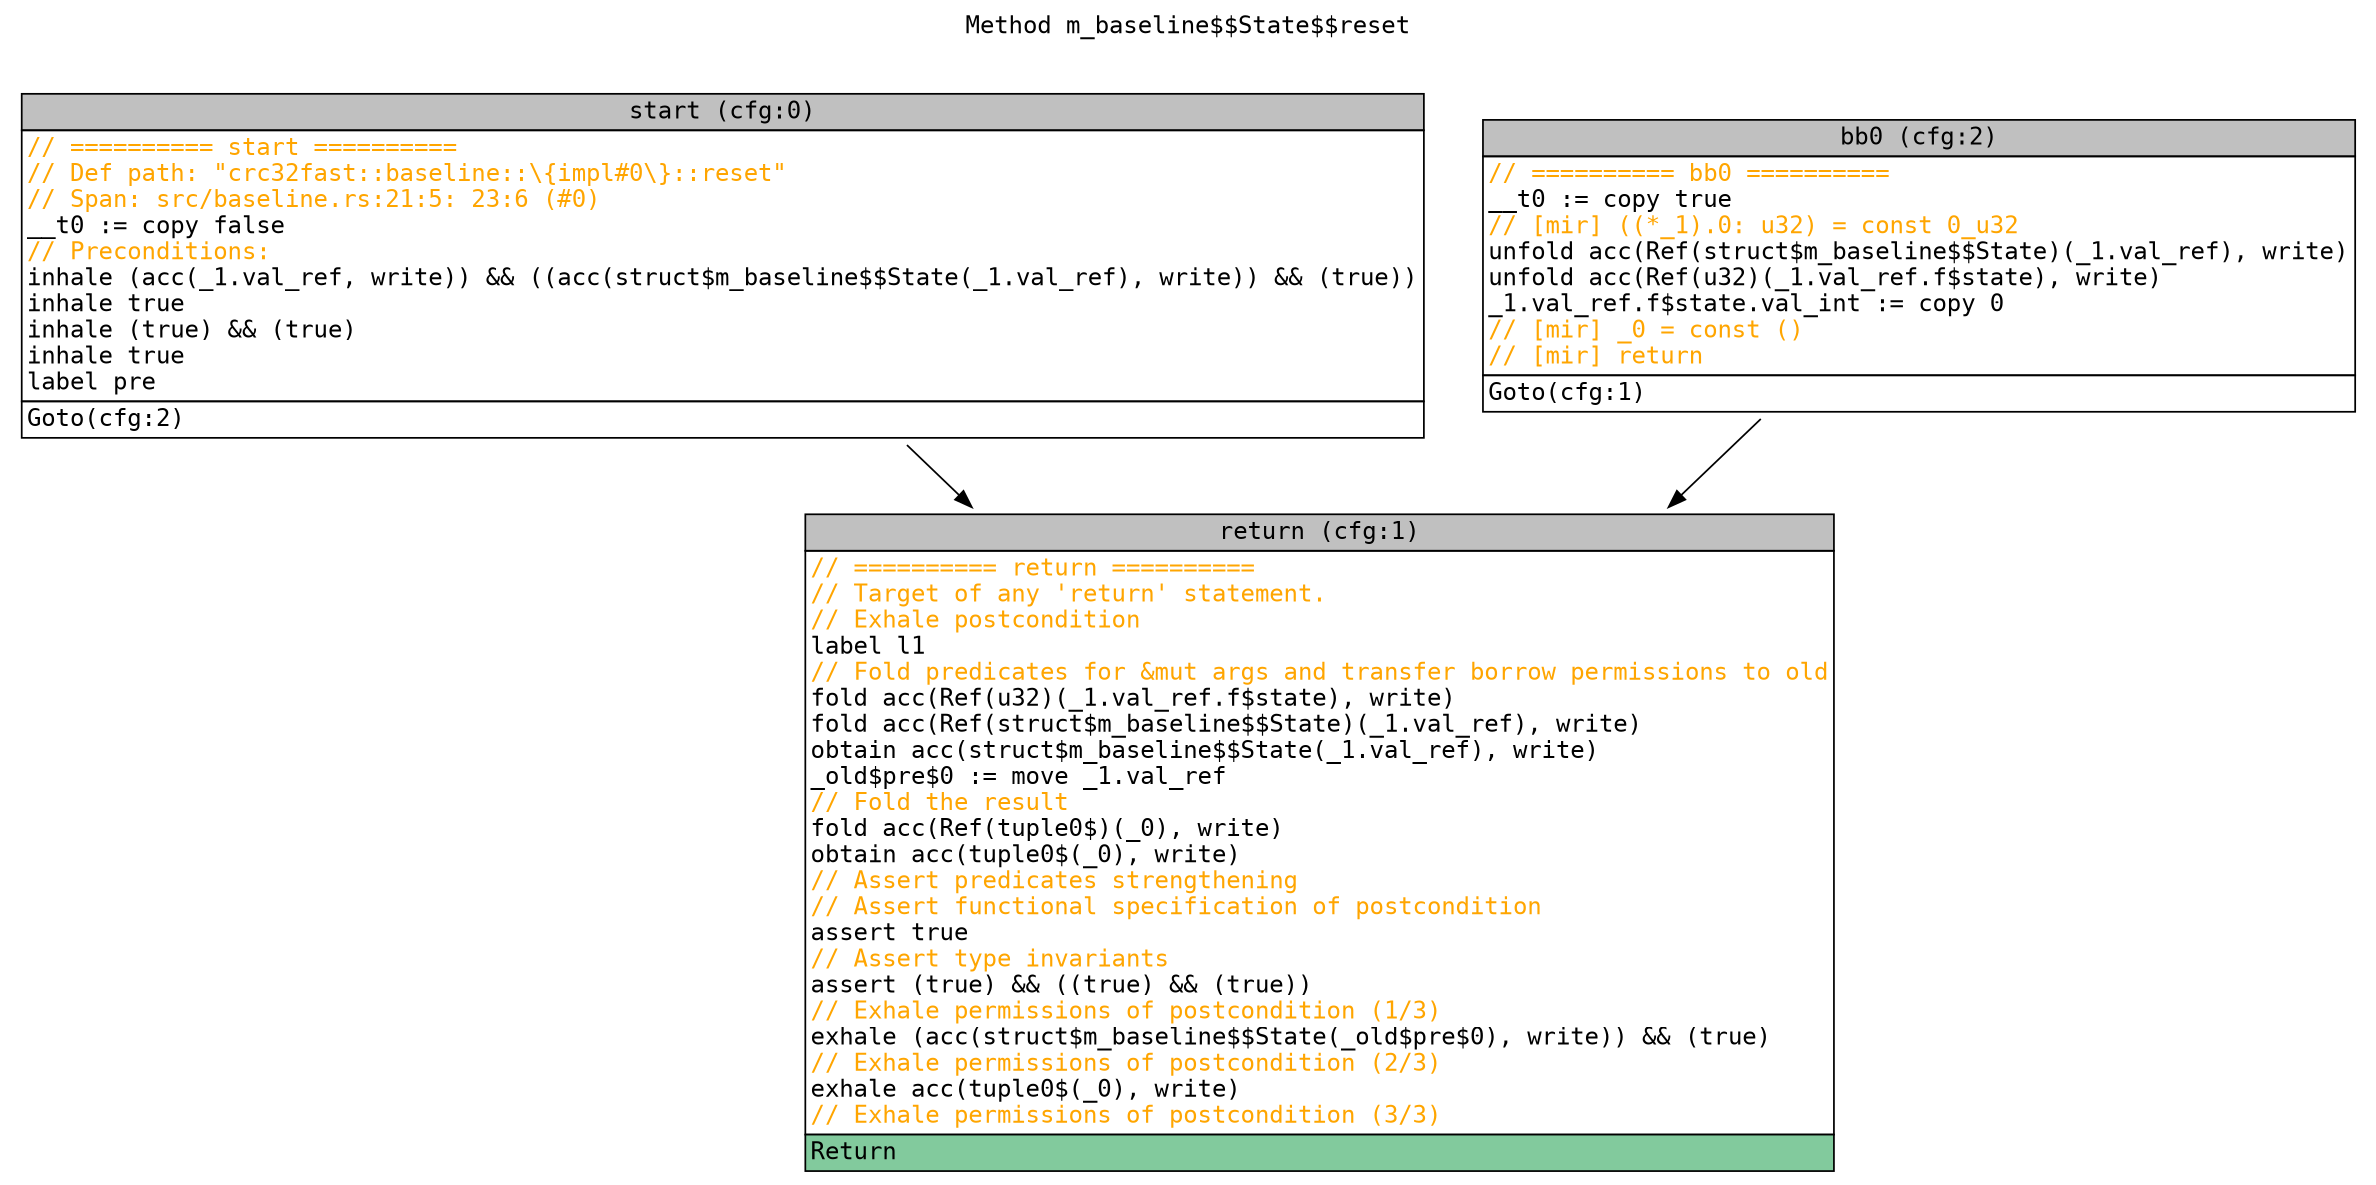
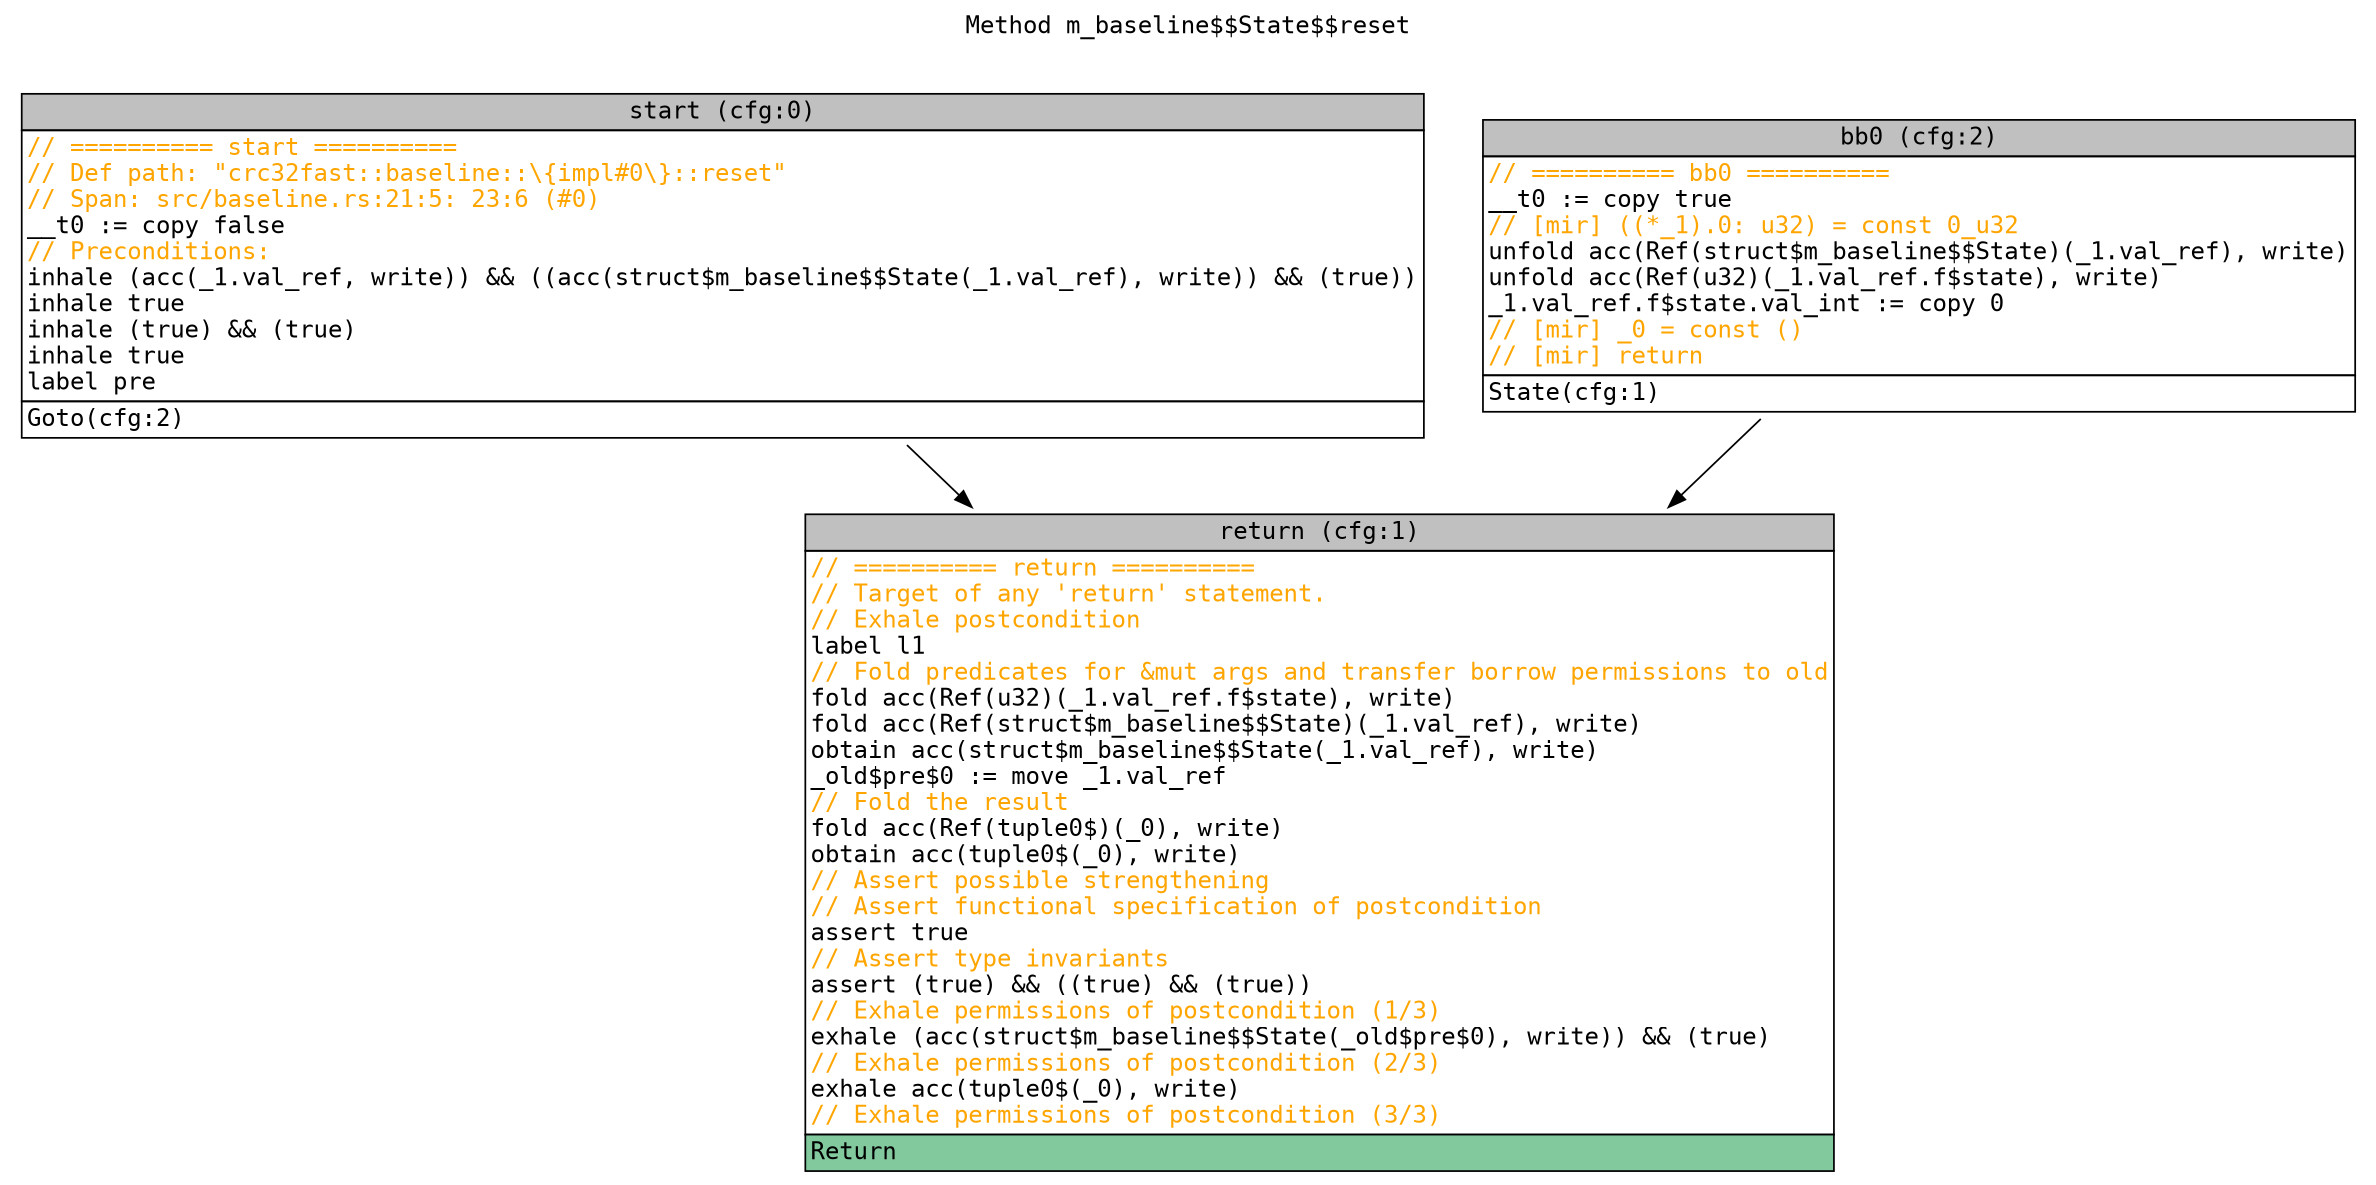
(1567, 393) -> (1575, 393)
(1055, 881) -> (1041, 881)
